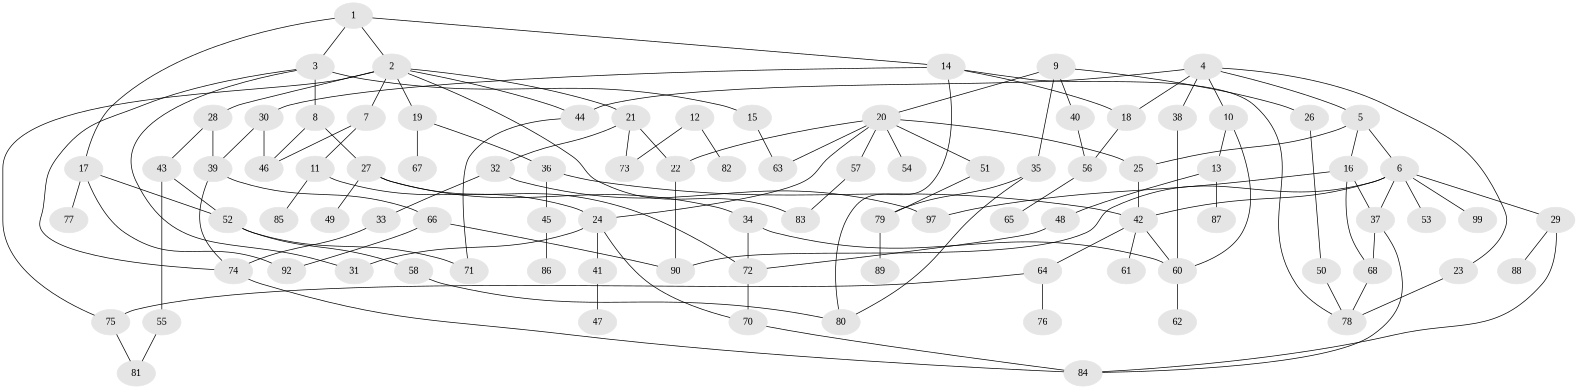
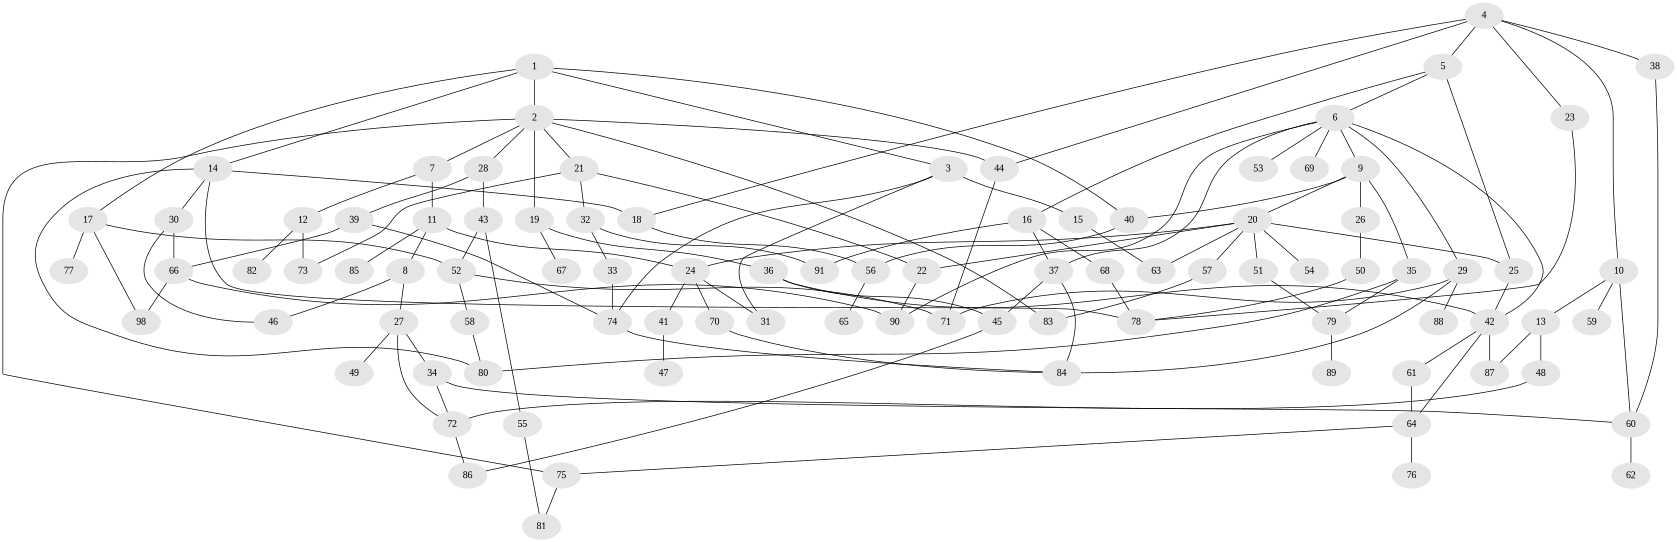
(315, 92) -> (419, 246)
none -> (845, 106)
(239, 143) -> (174, 246)
(315, 143) -> (366, 193)
none -> (1348, 143)
(931, 220) -> (820, 271)
(1478, 220) -> (1309, 169)
(1158, 246) -> (1490, 348)
(1374, 246) -> (1029, 294)
(287, 271) -> (141, 322)
(748, 297) -> (460, 450)
none -> (1204, 297)
none -> (1592, 322)
none -> (1412, 396)
